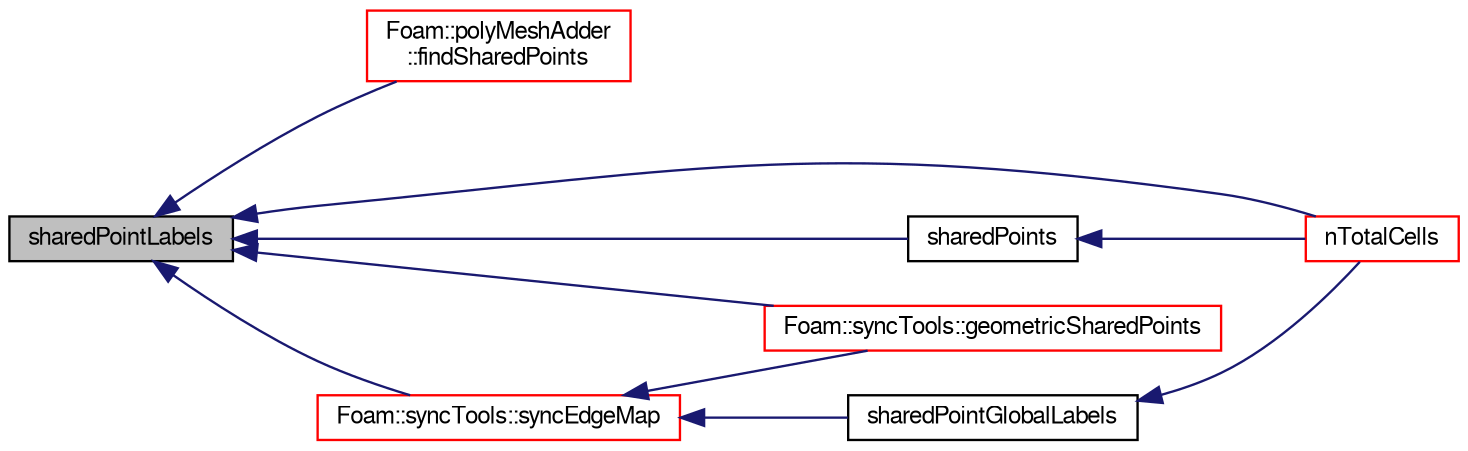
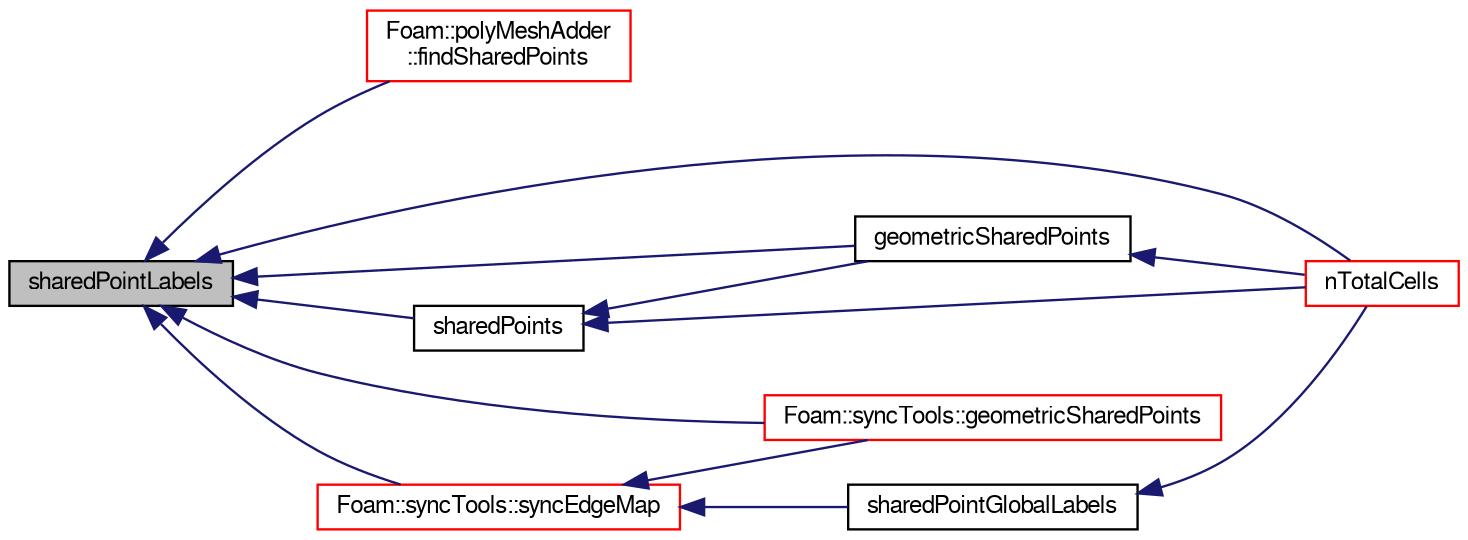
none -> (993, 239)
